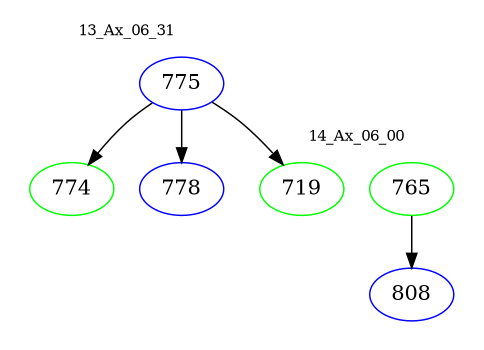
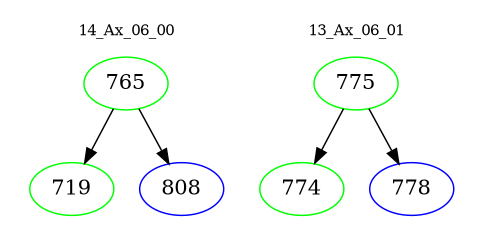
(127, 32) -> (357, 32)
(182, 84) -> (356, 84)
(258, 137) -> (103, 129)
